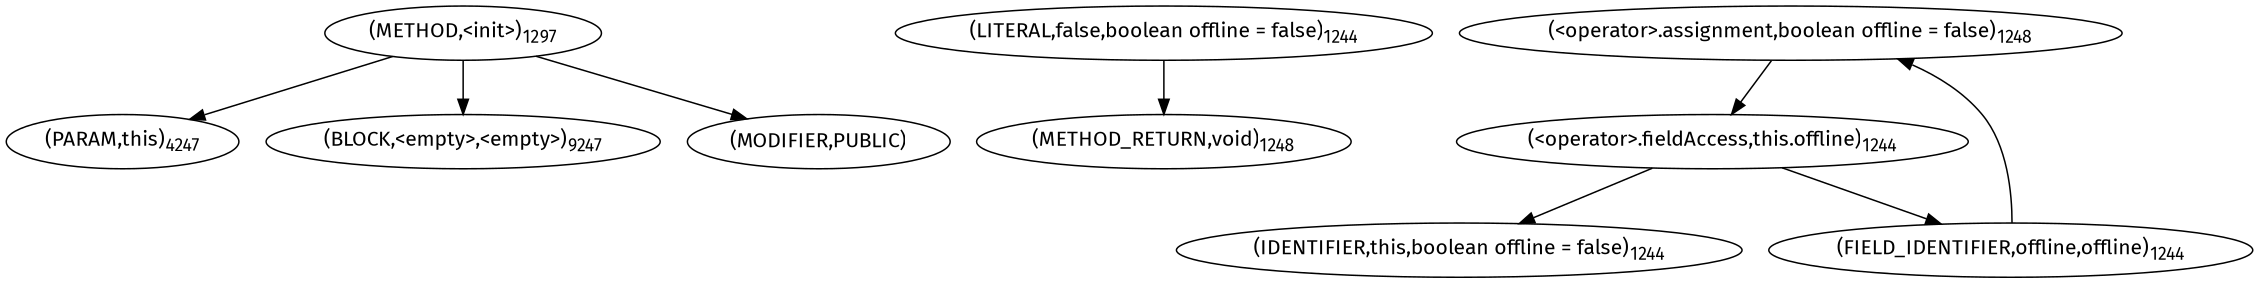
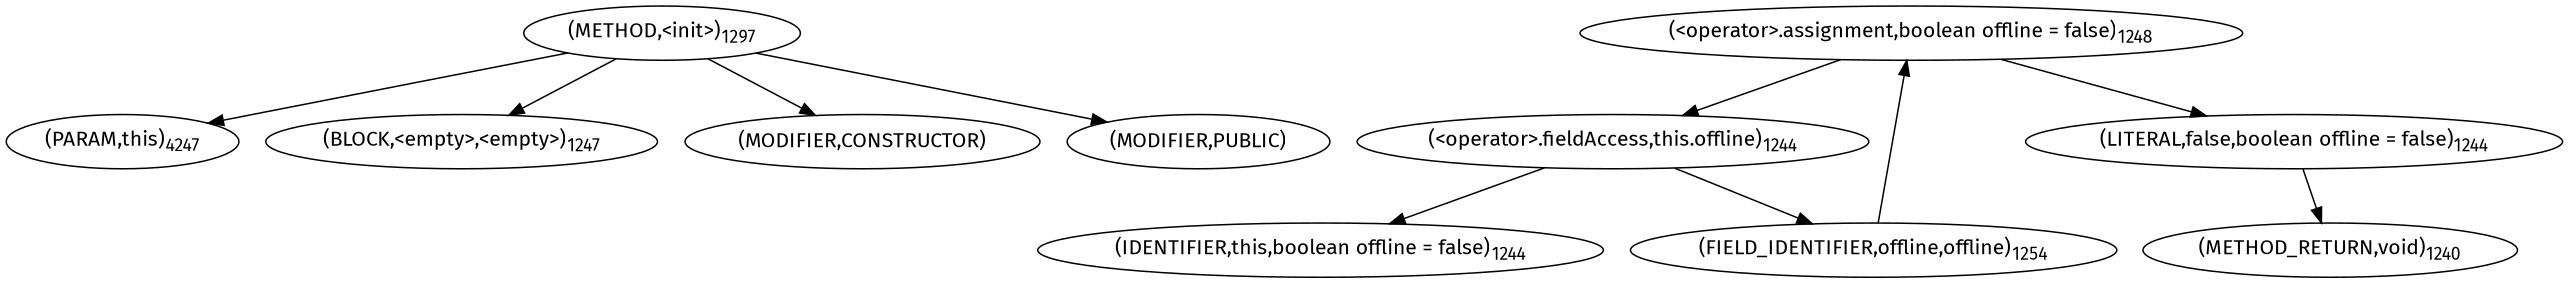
none -> (2096, 86)
(585, 139) -> (584, 139)
(1278, 139) -> (2444, 248)
none -> (862, 142)
(2167, 248) -> (2030, 248)
